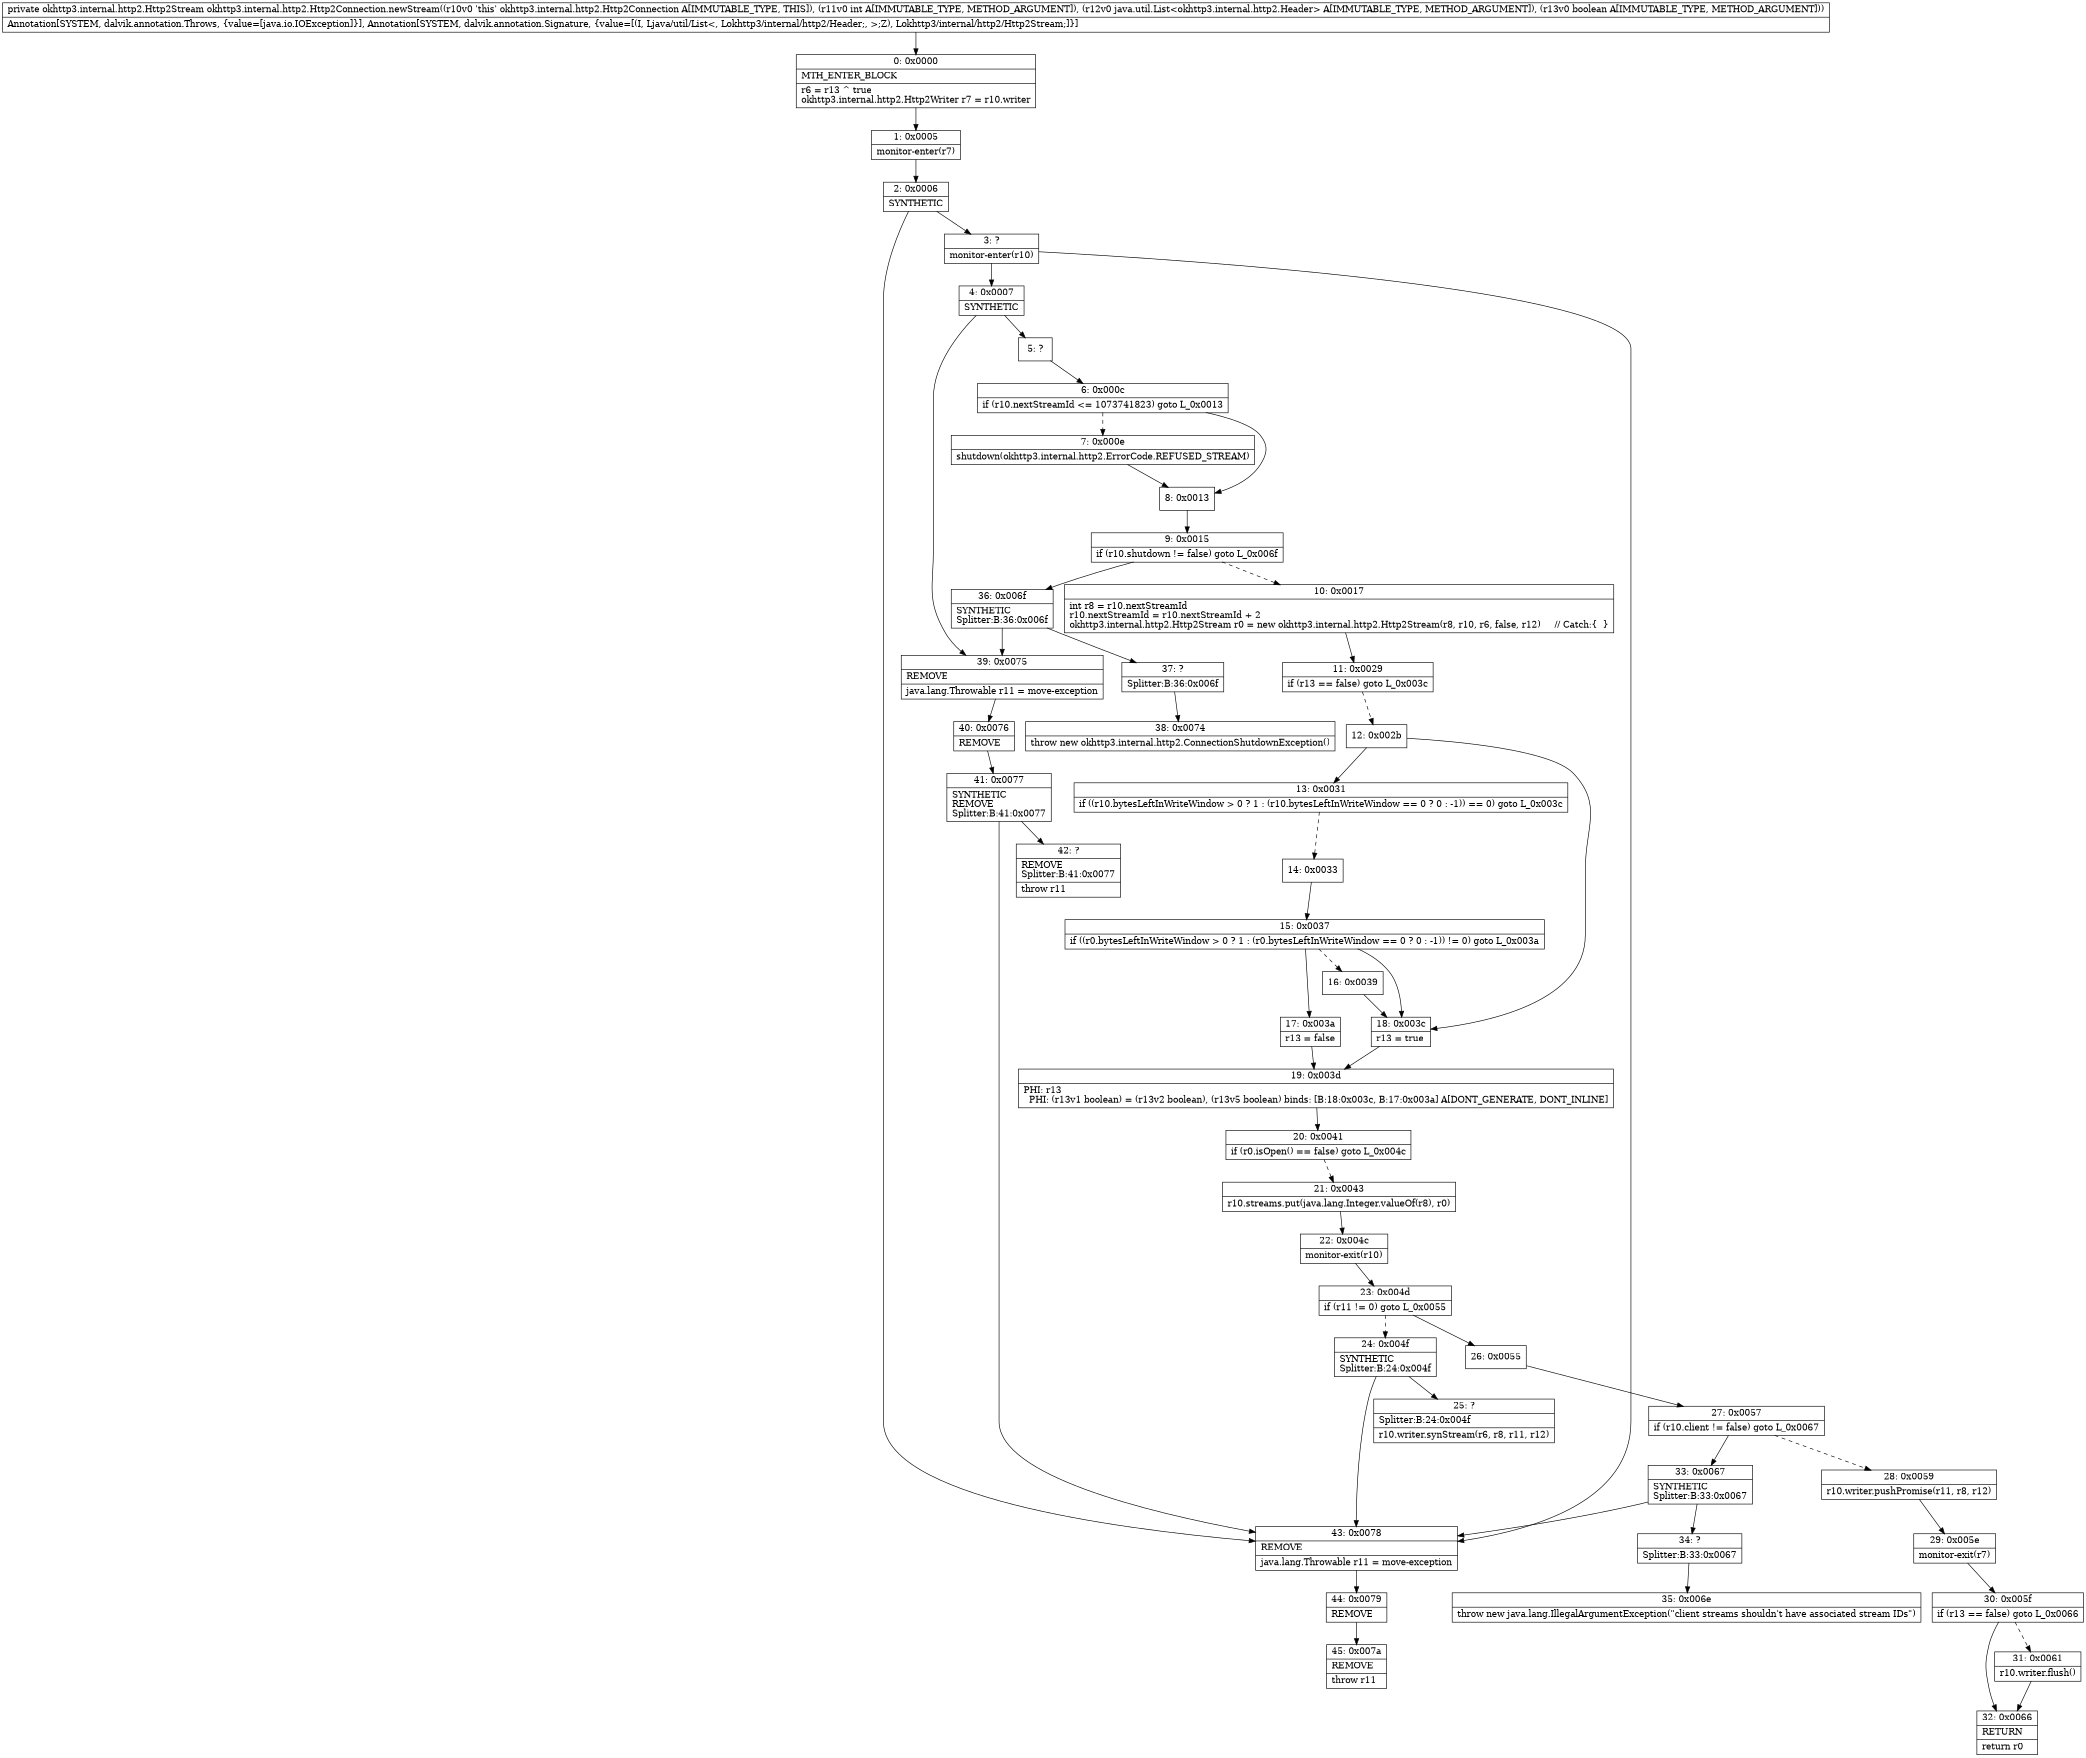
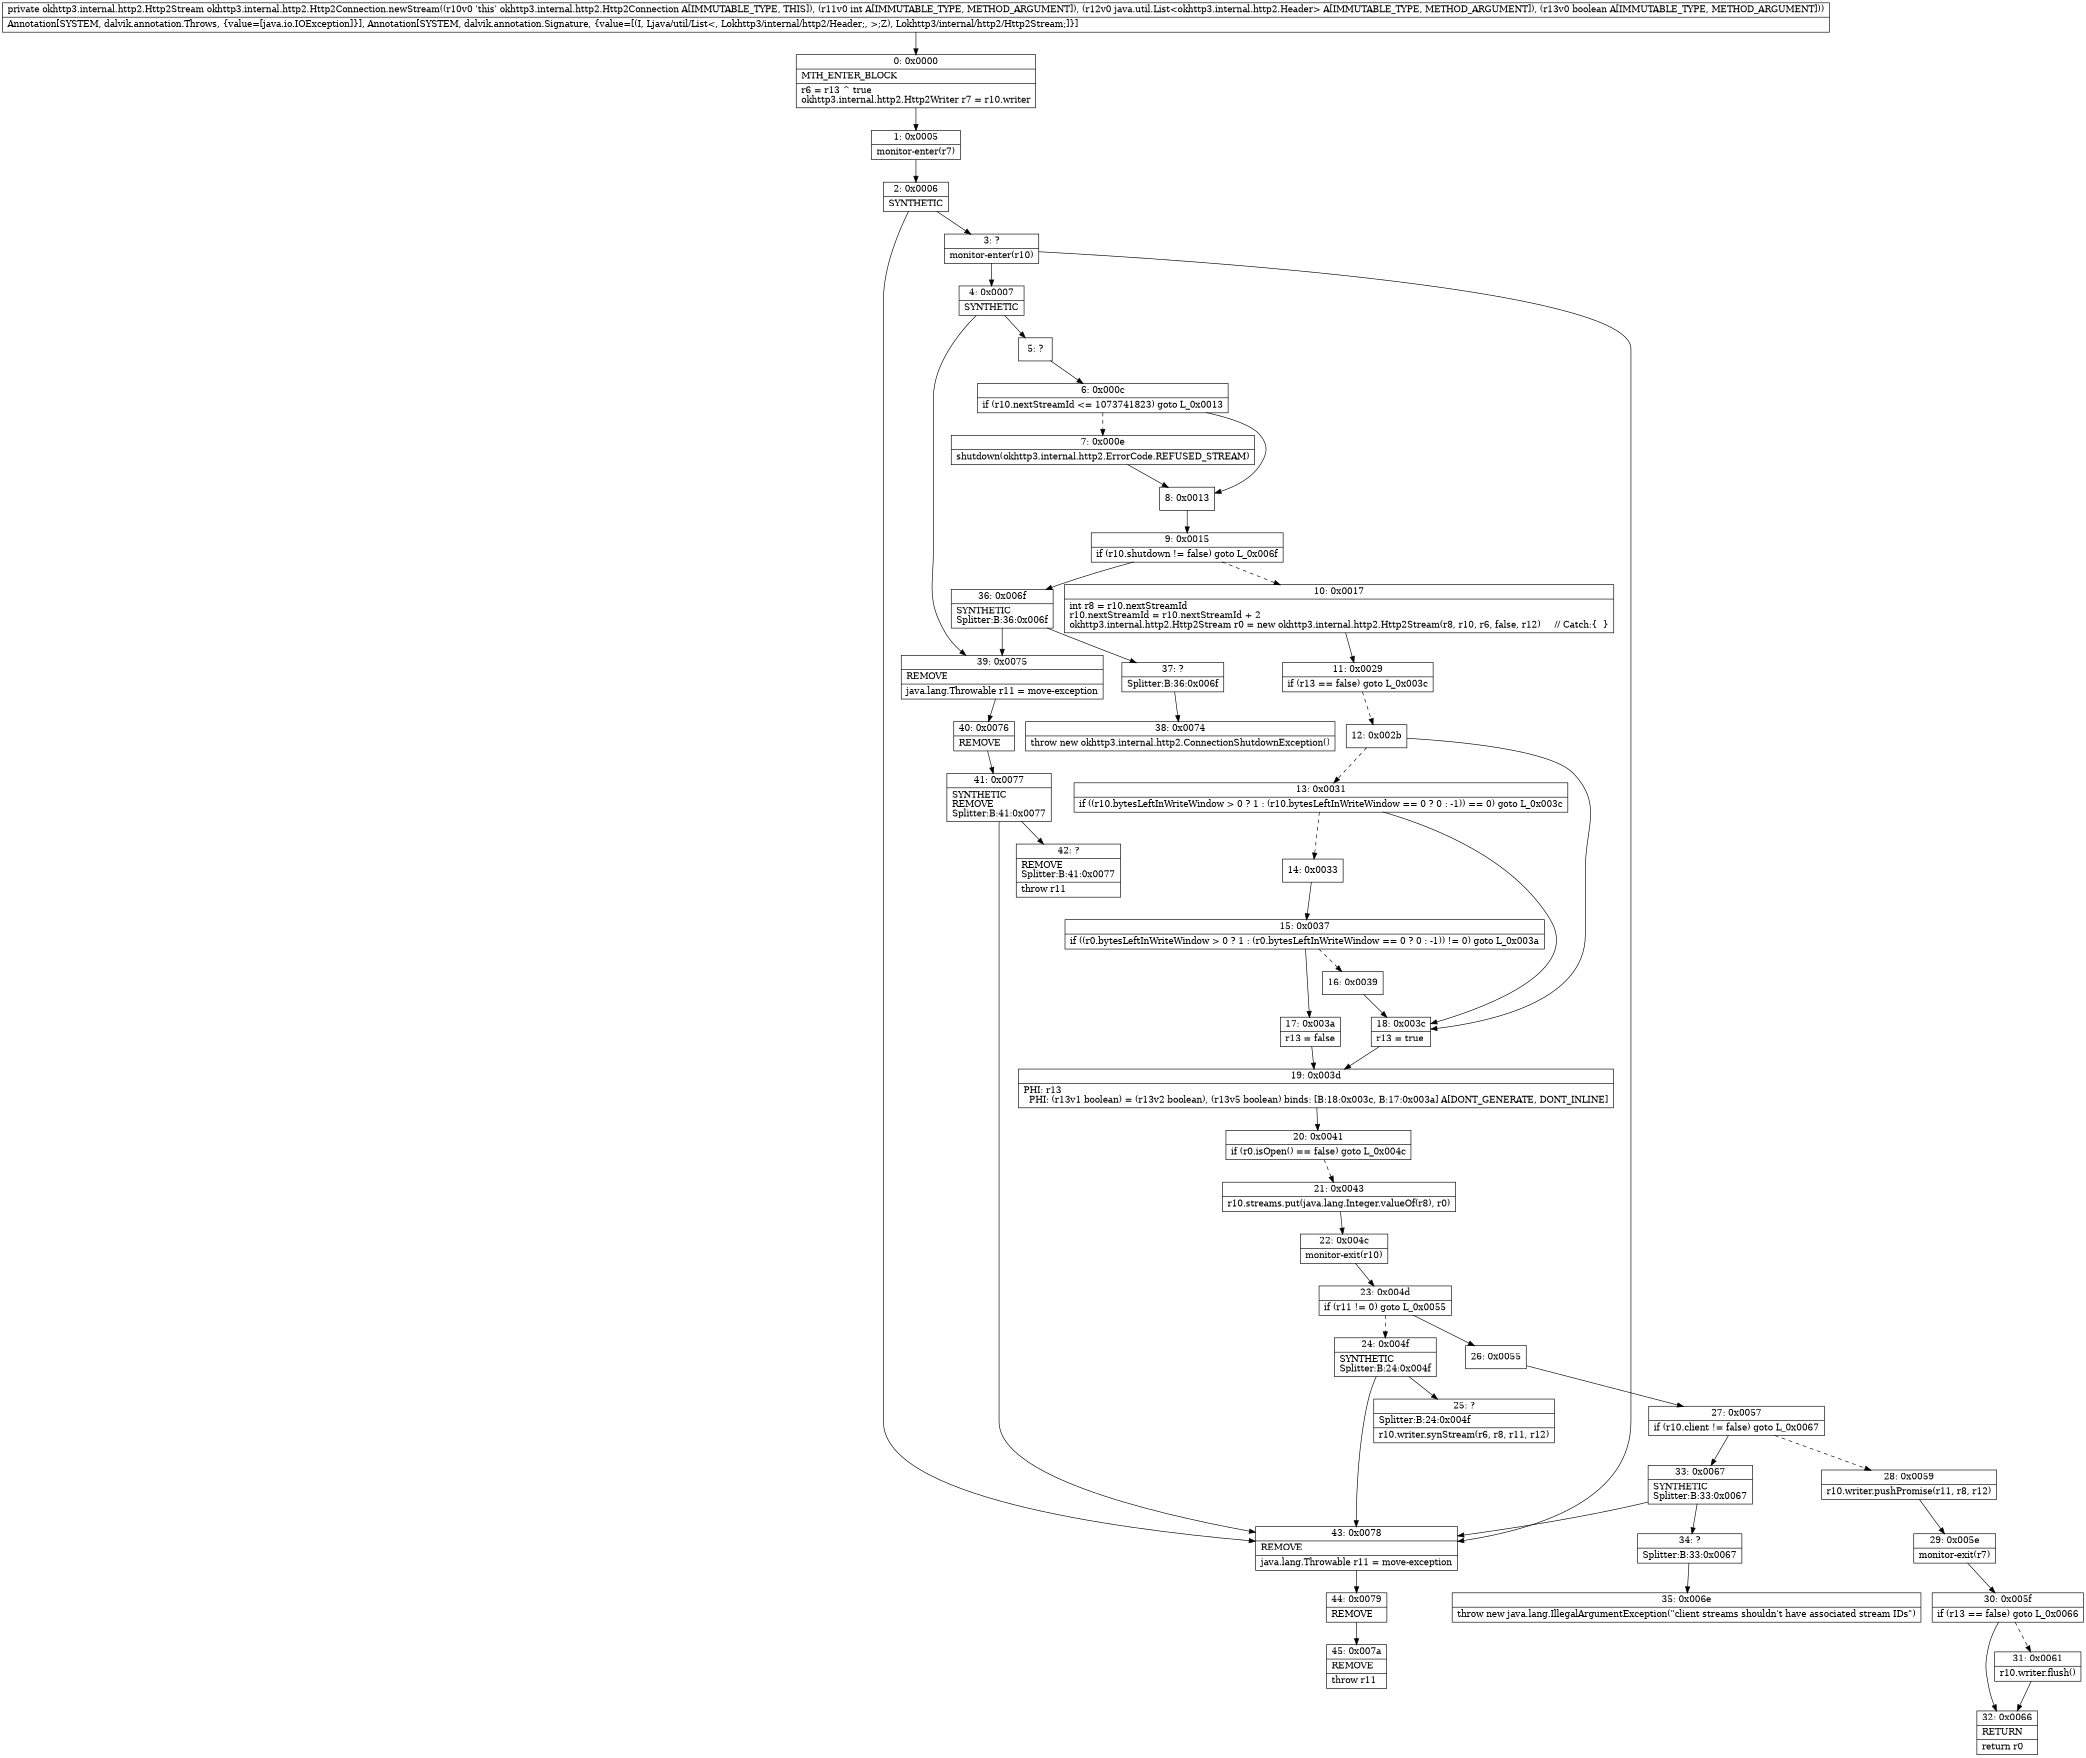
(1352, 763) -> (1352, 763)
(1390, 973) -> (1542, 908)
